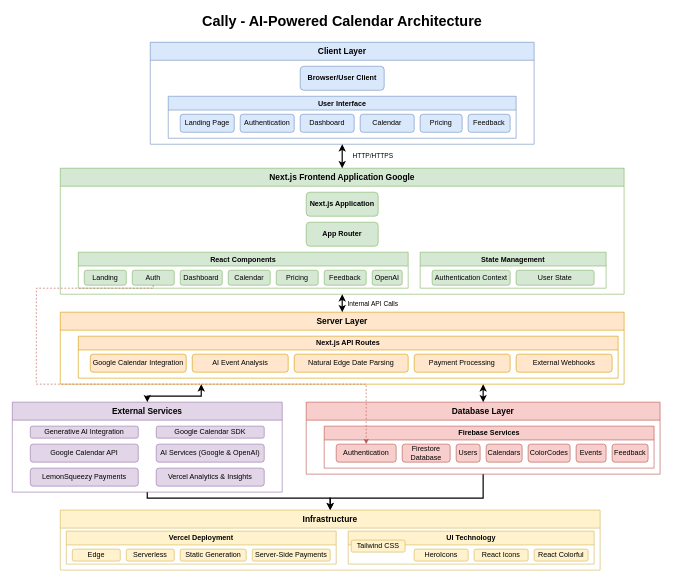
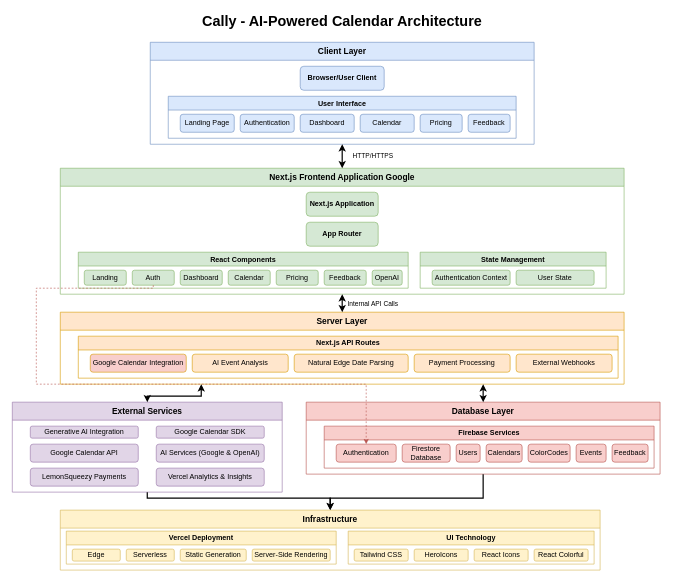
(138, 363) -> (138, 363)
(378, 546) -> (381, 555)
(291, 555) -> (291, 555)
